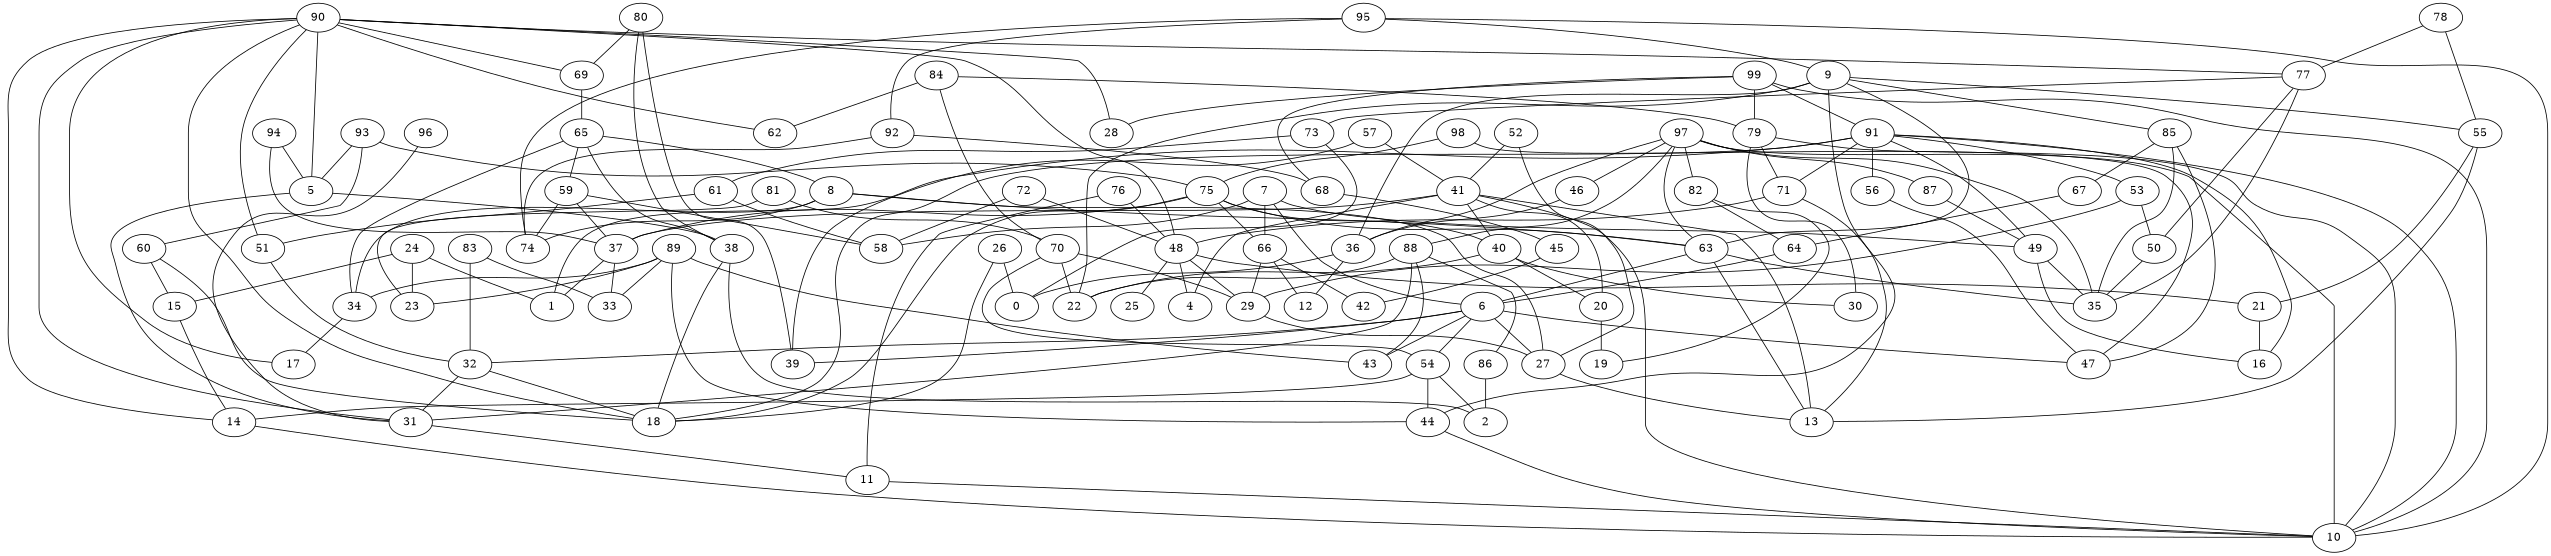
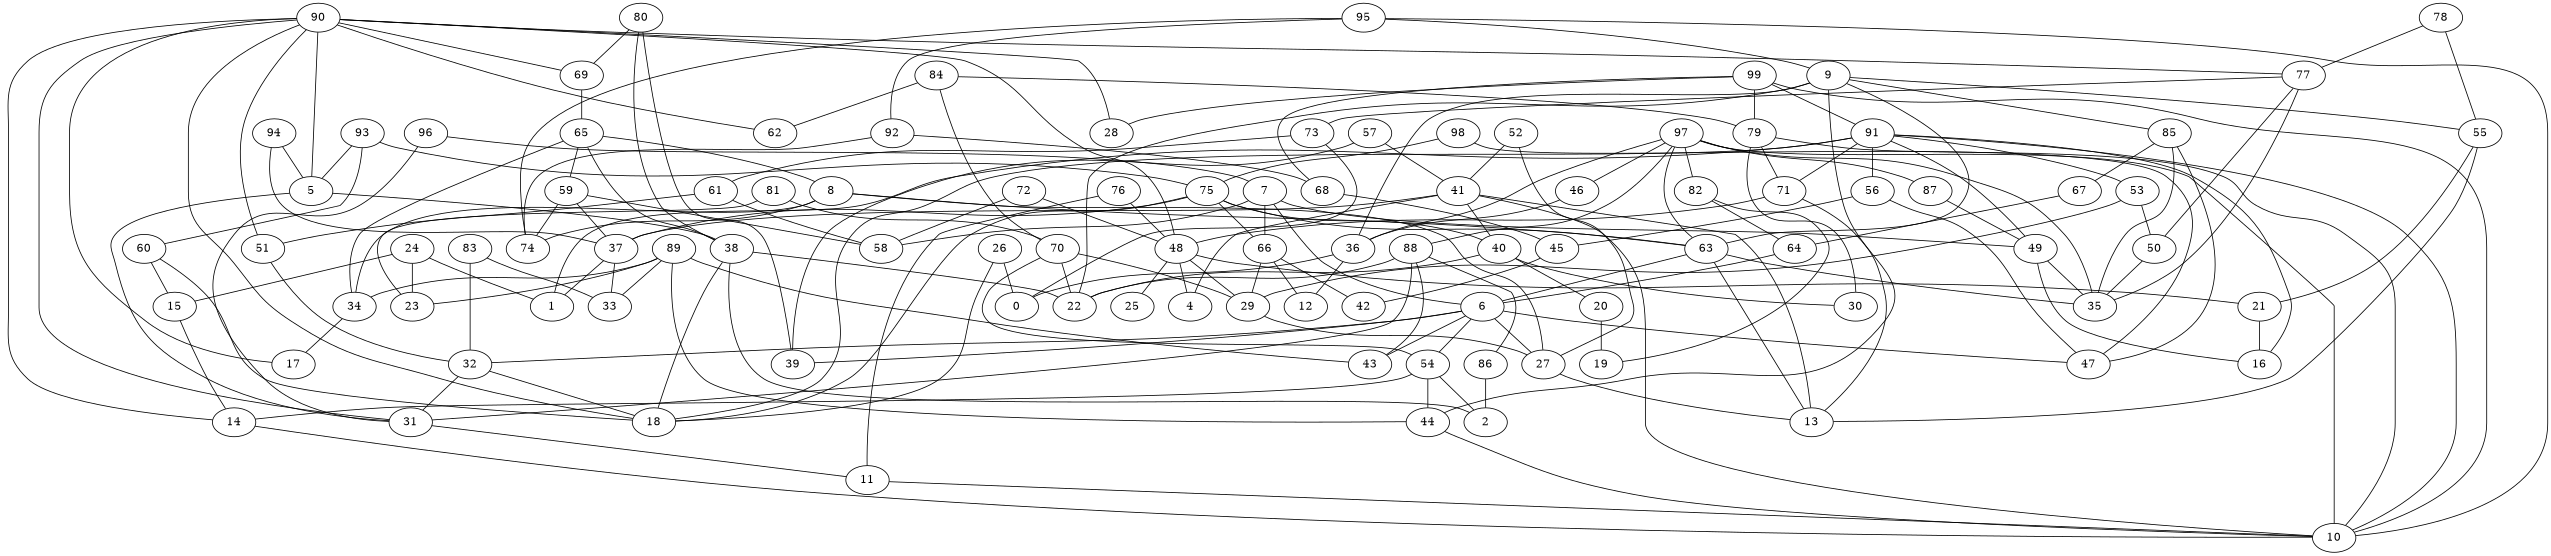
none -> (829, 152)
none -> (1716, 223)
(1591, 240) -> none
none -> (899, 270)
